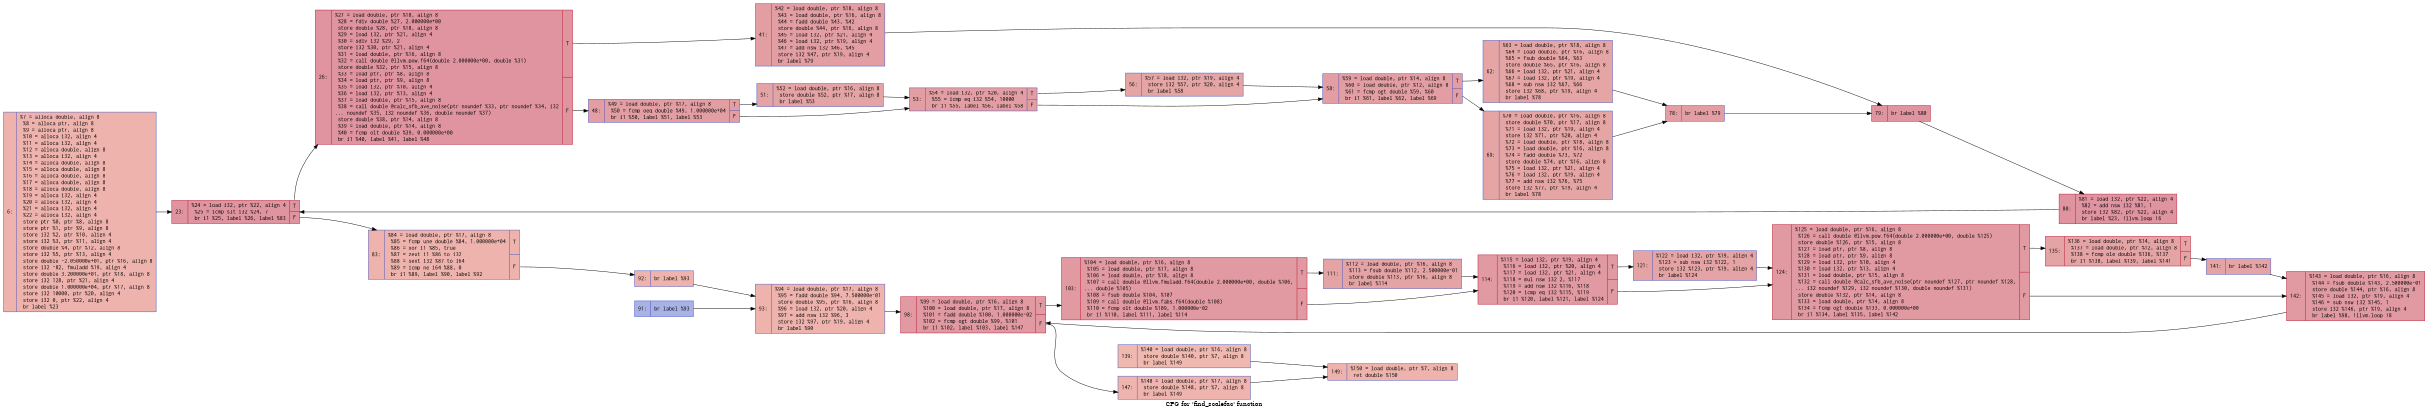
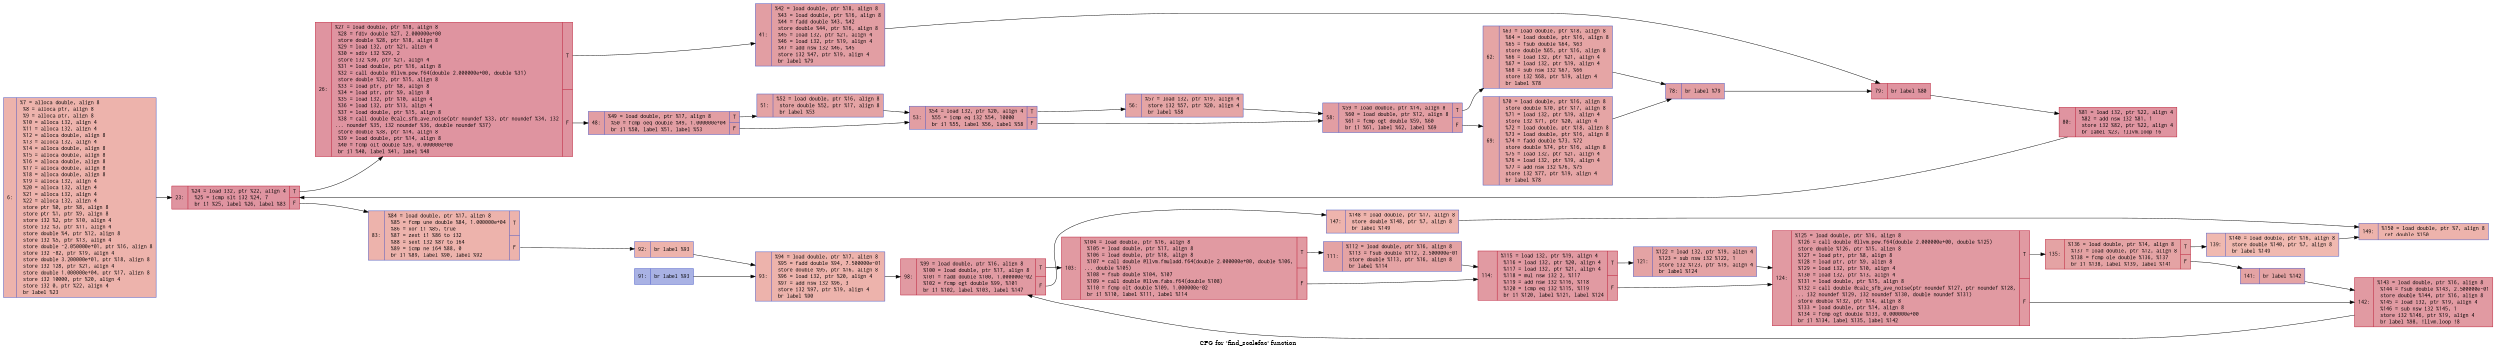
none -> (2196, 247)
(73, 267) -> (67, 253)
